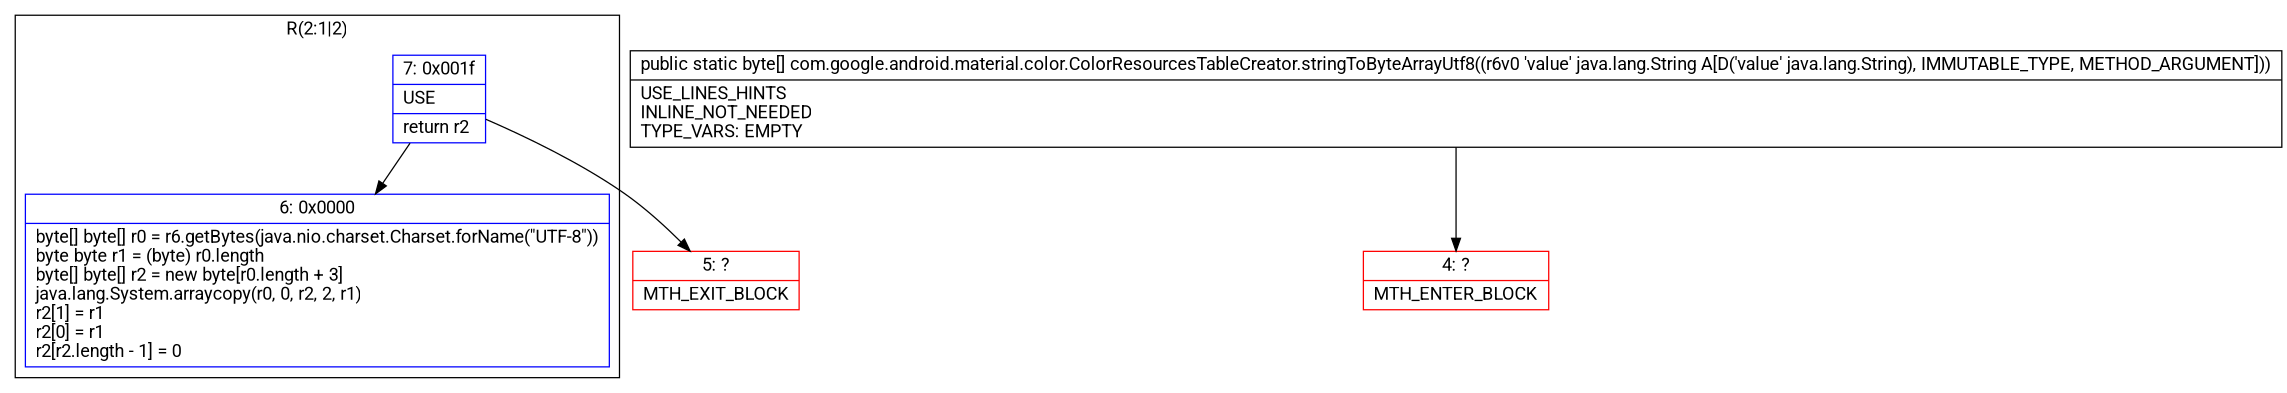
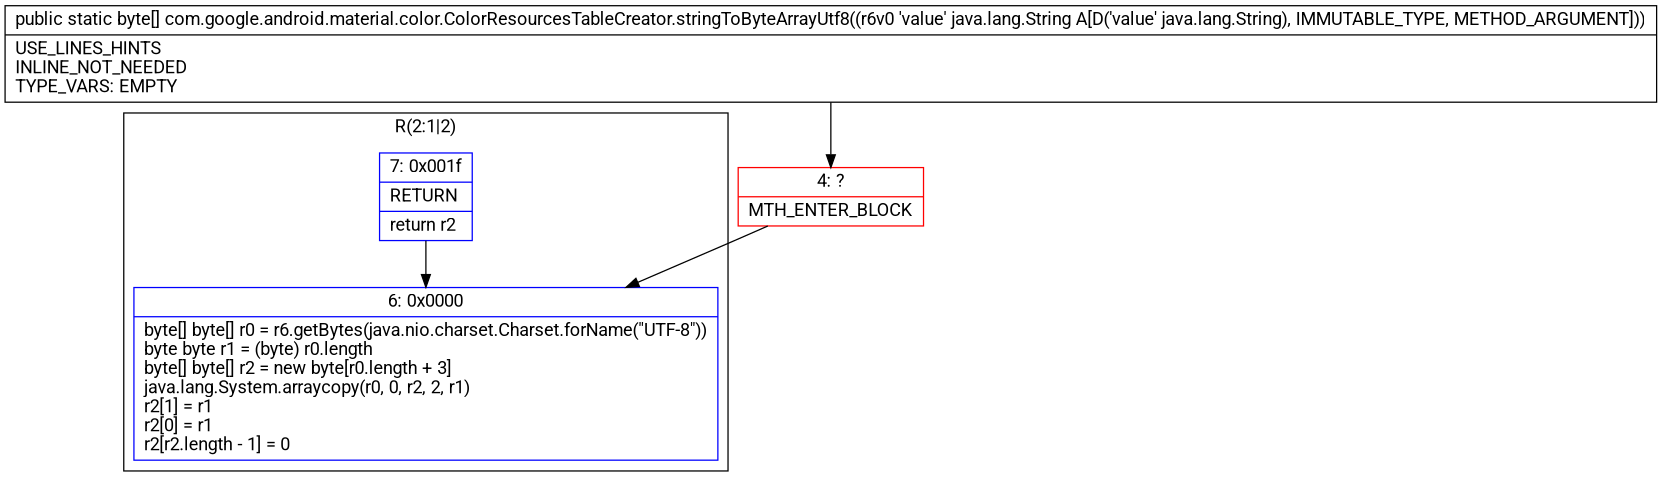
(420, 98) -> (424, 196)
none -> (703, 254)
(716, 281) -> none
